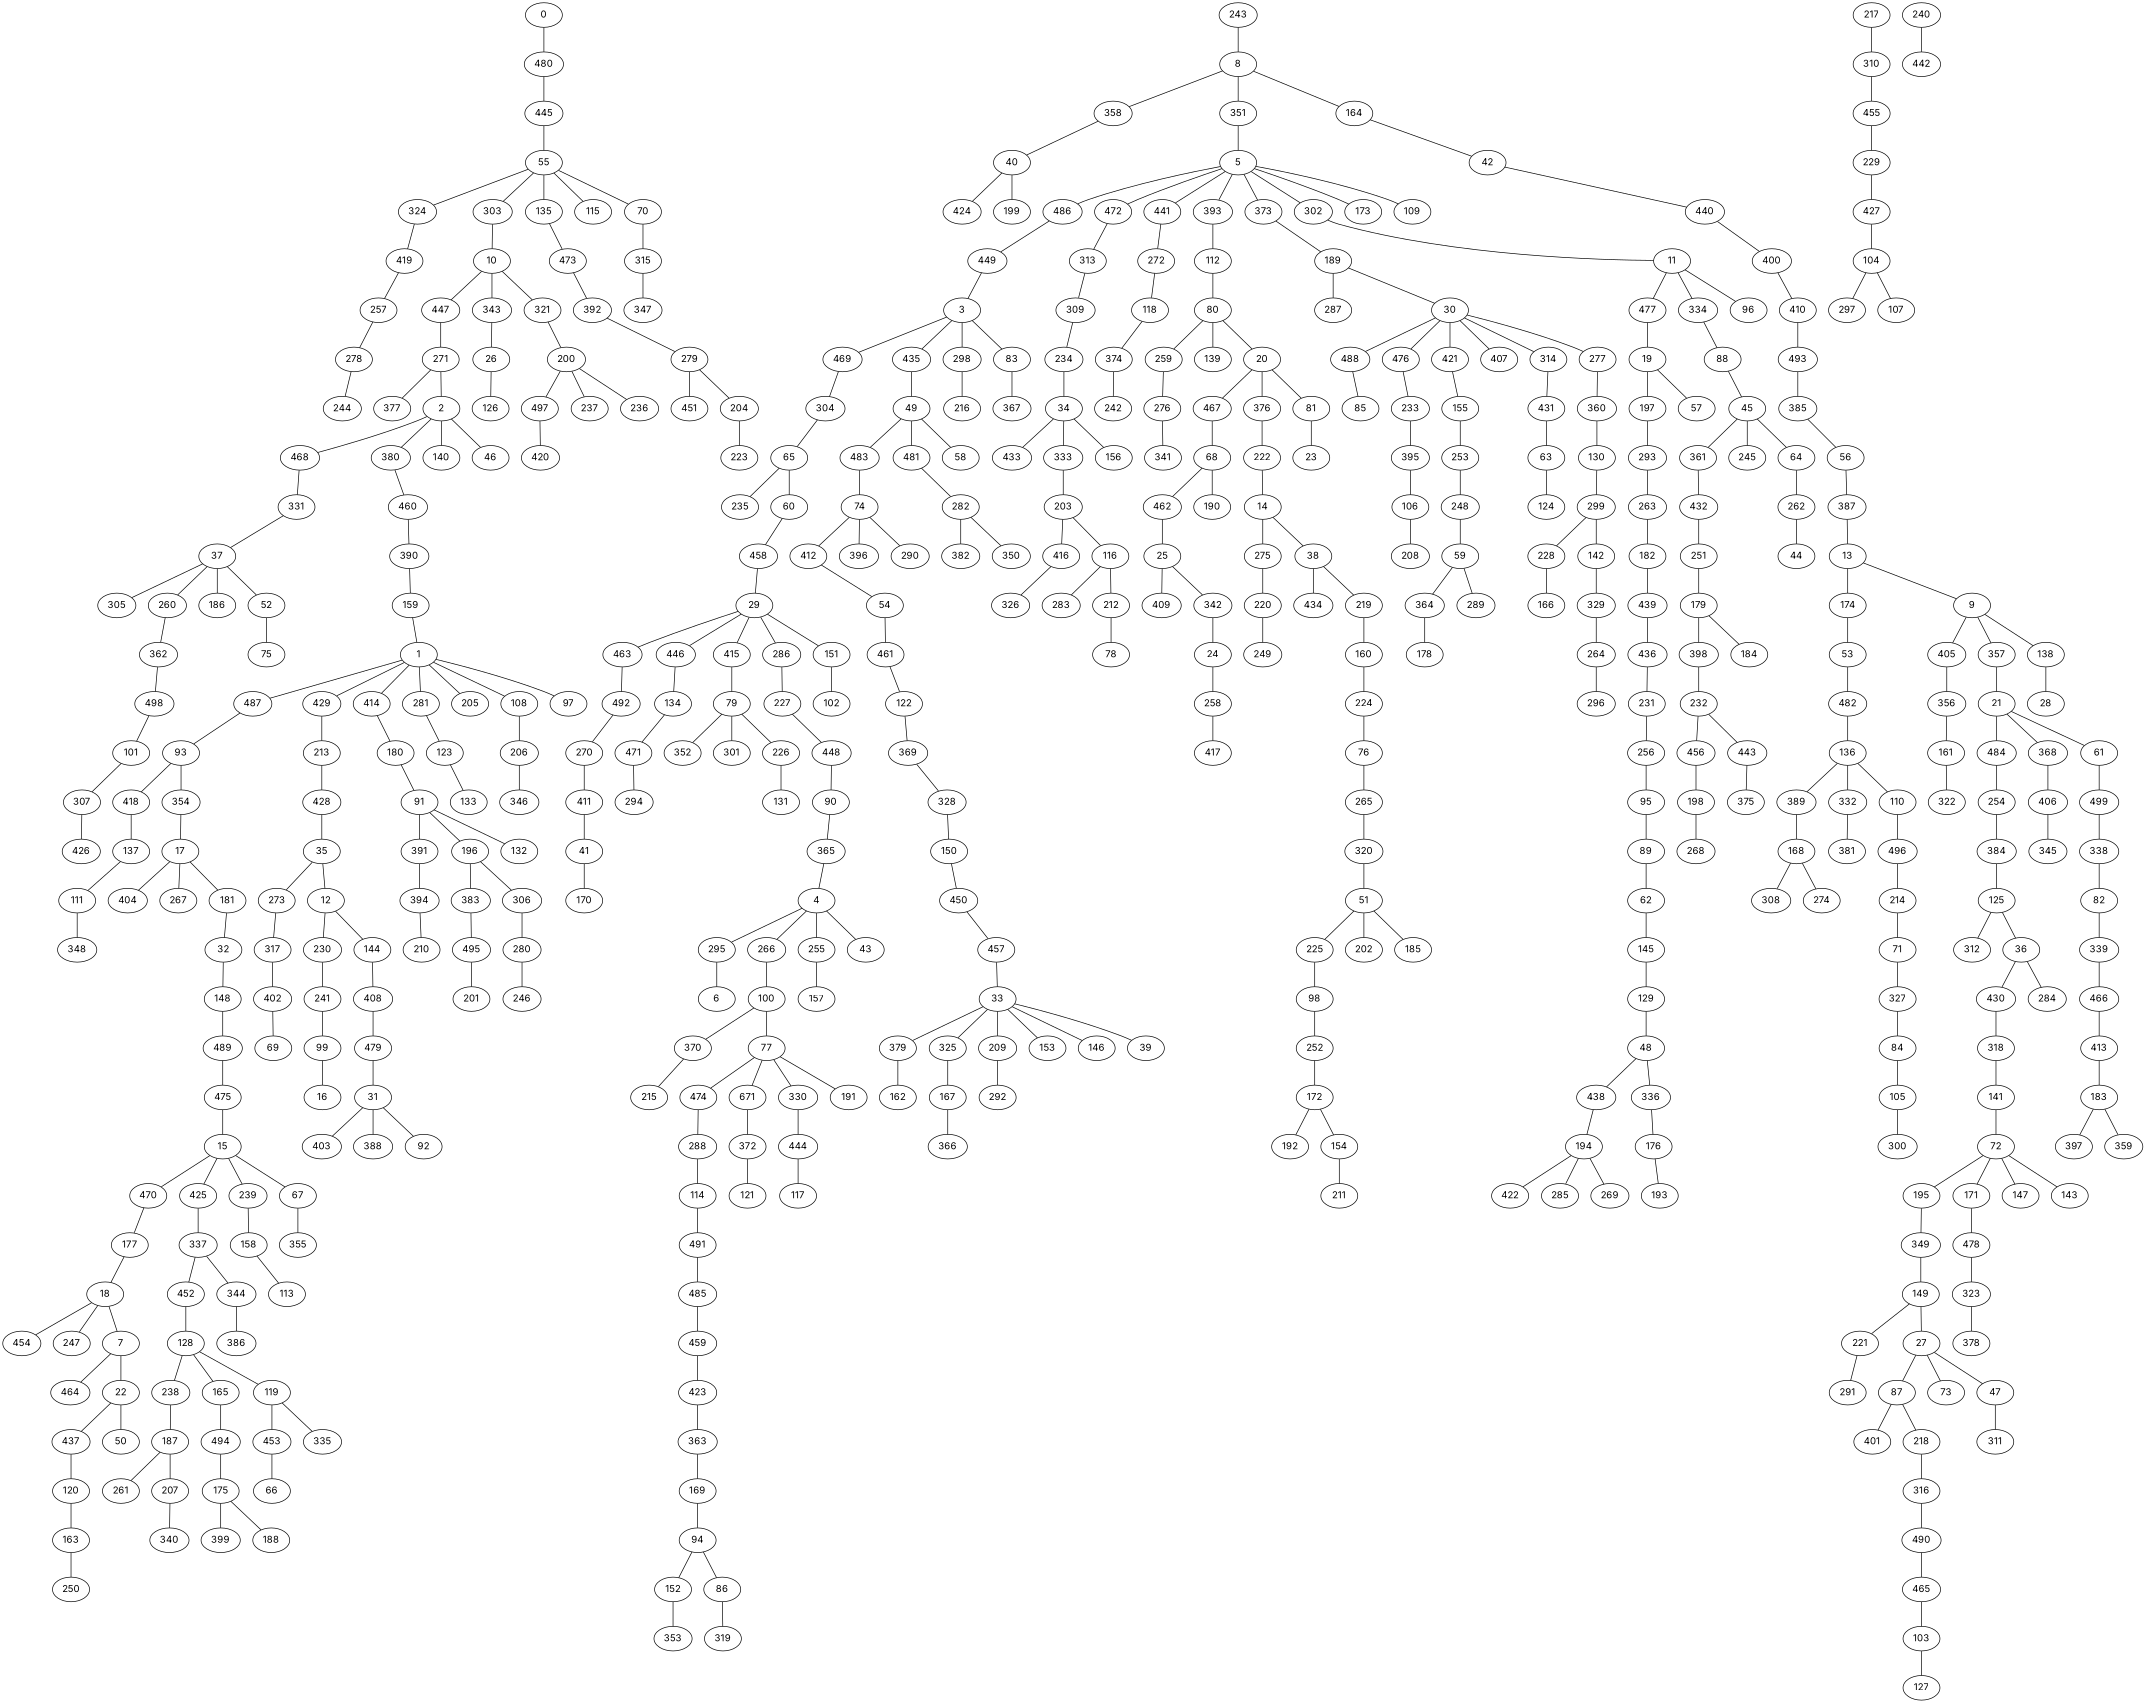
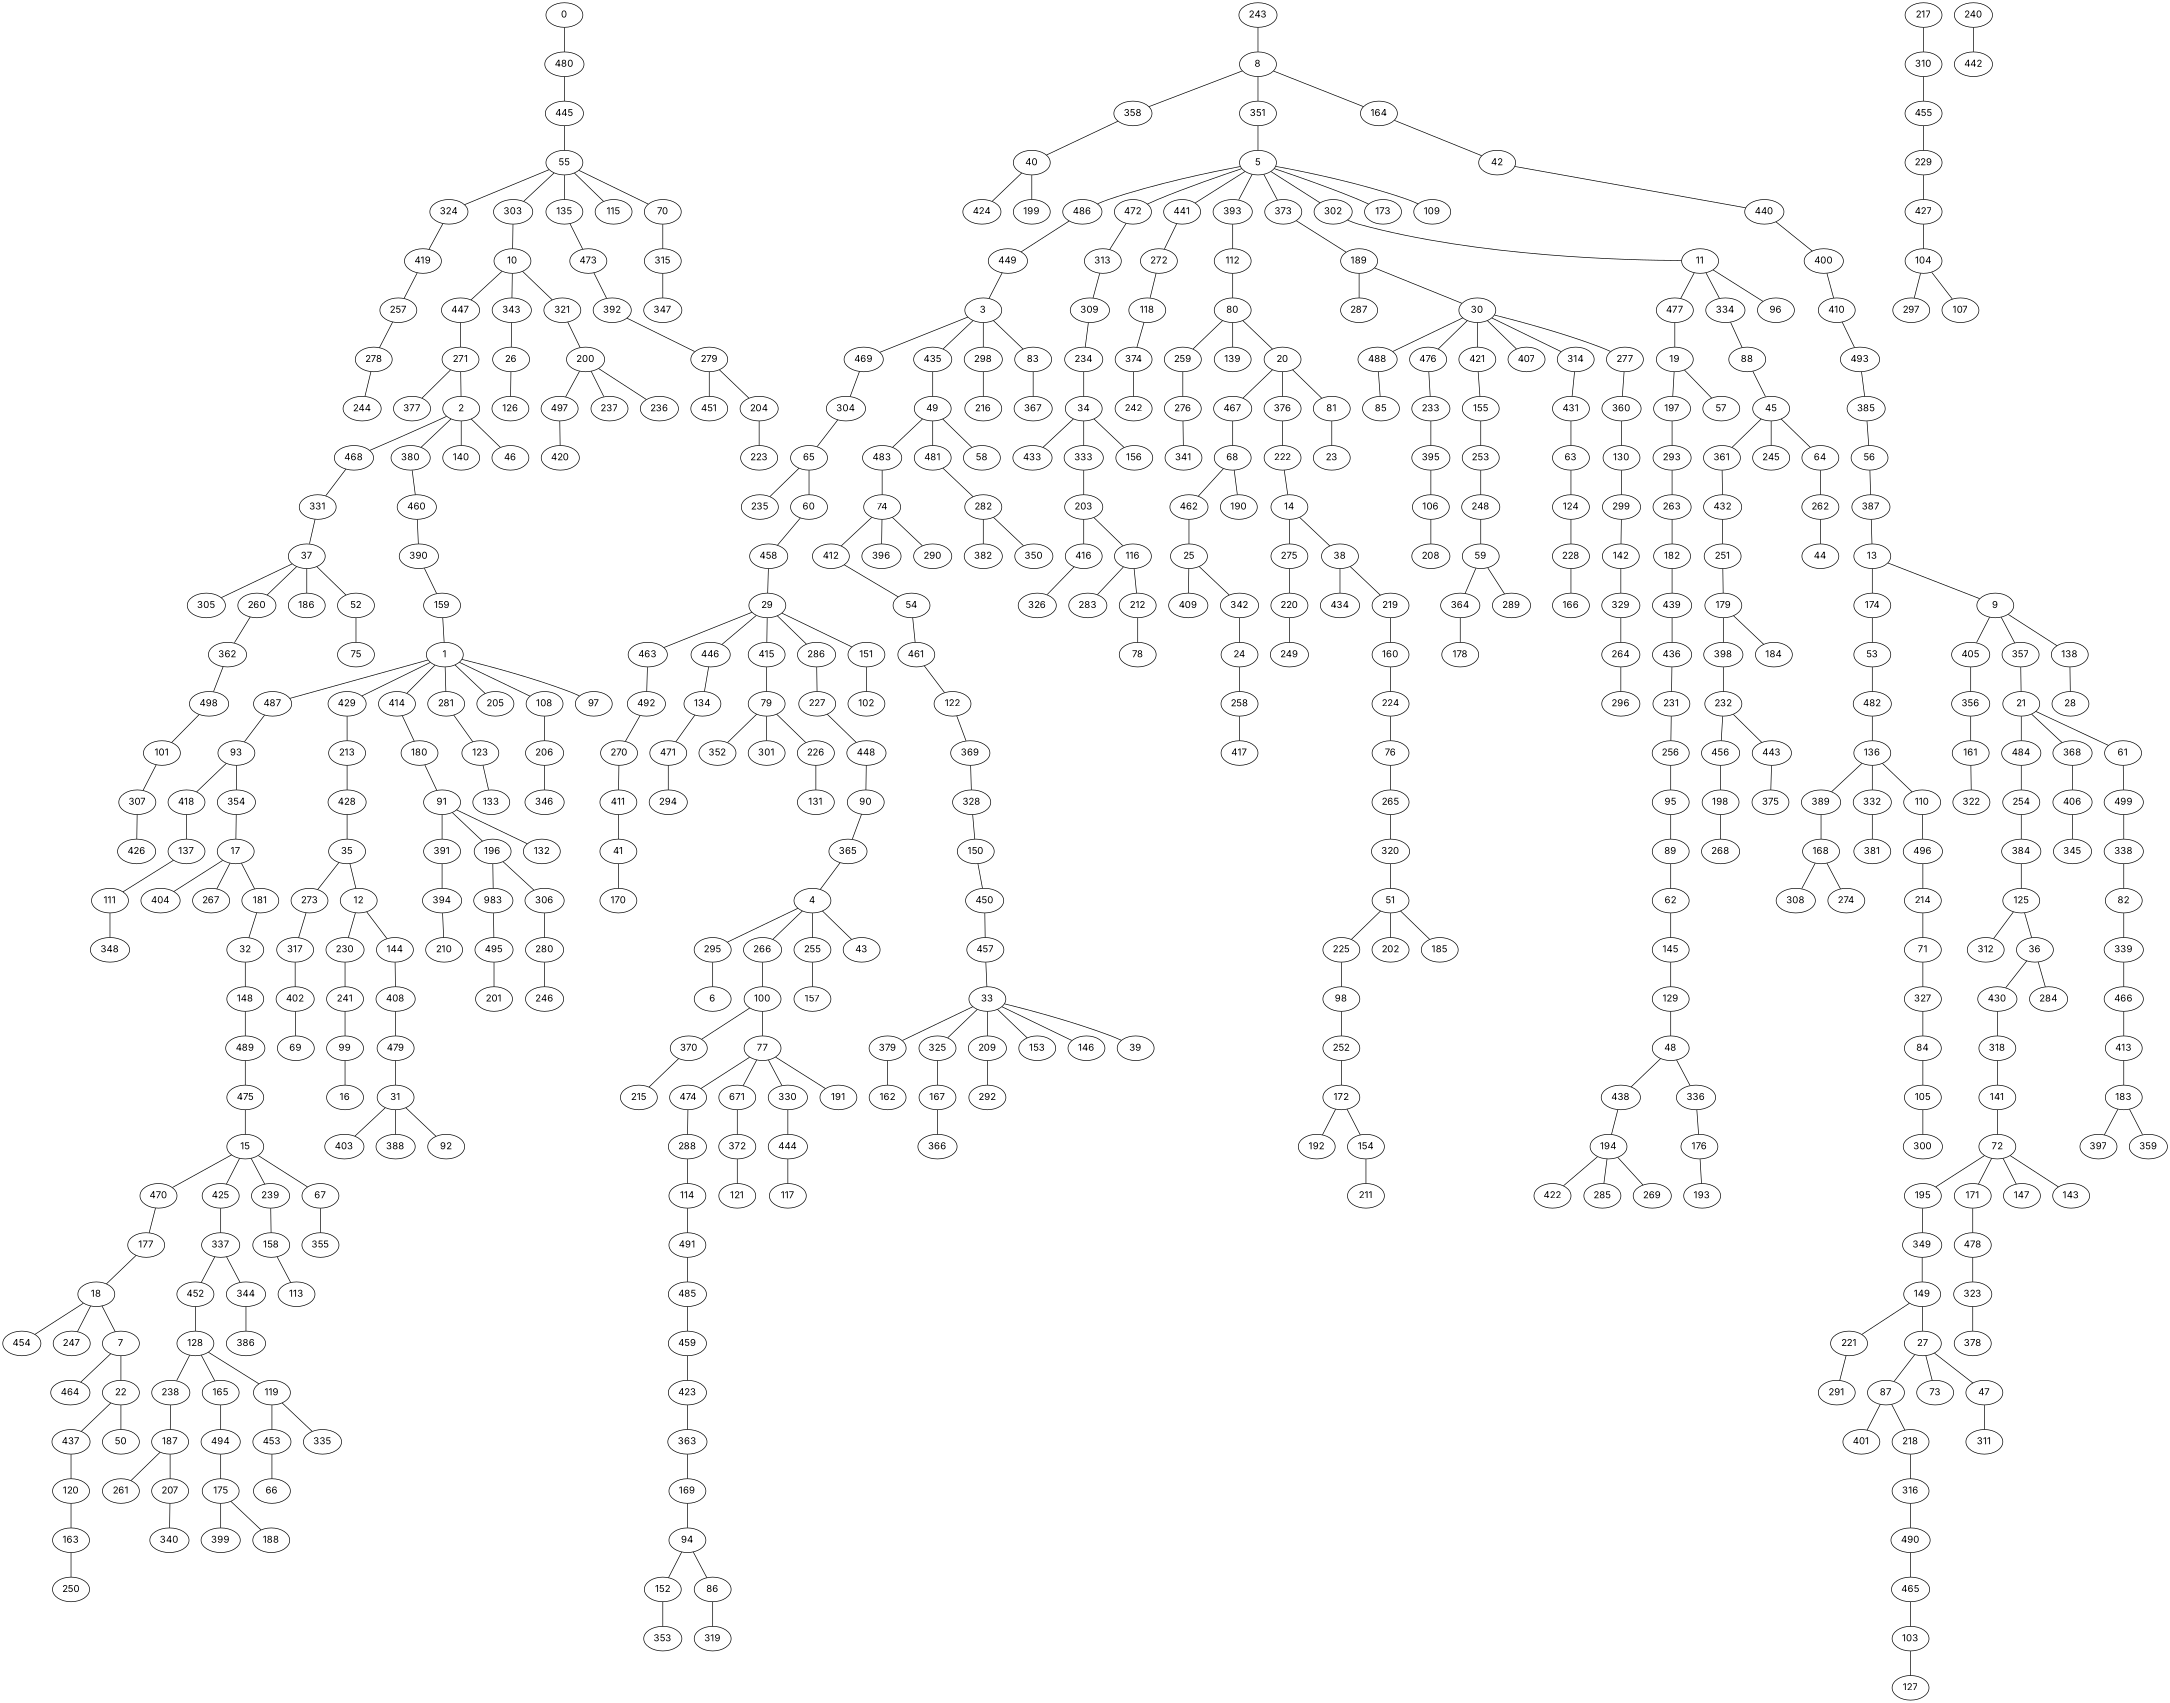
(1571, 532) -> (1571, 532)
(471, 901) -> (493, 901)
